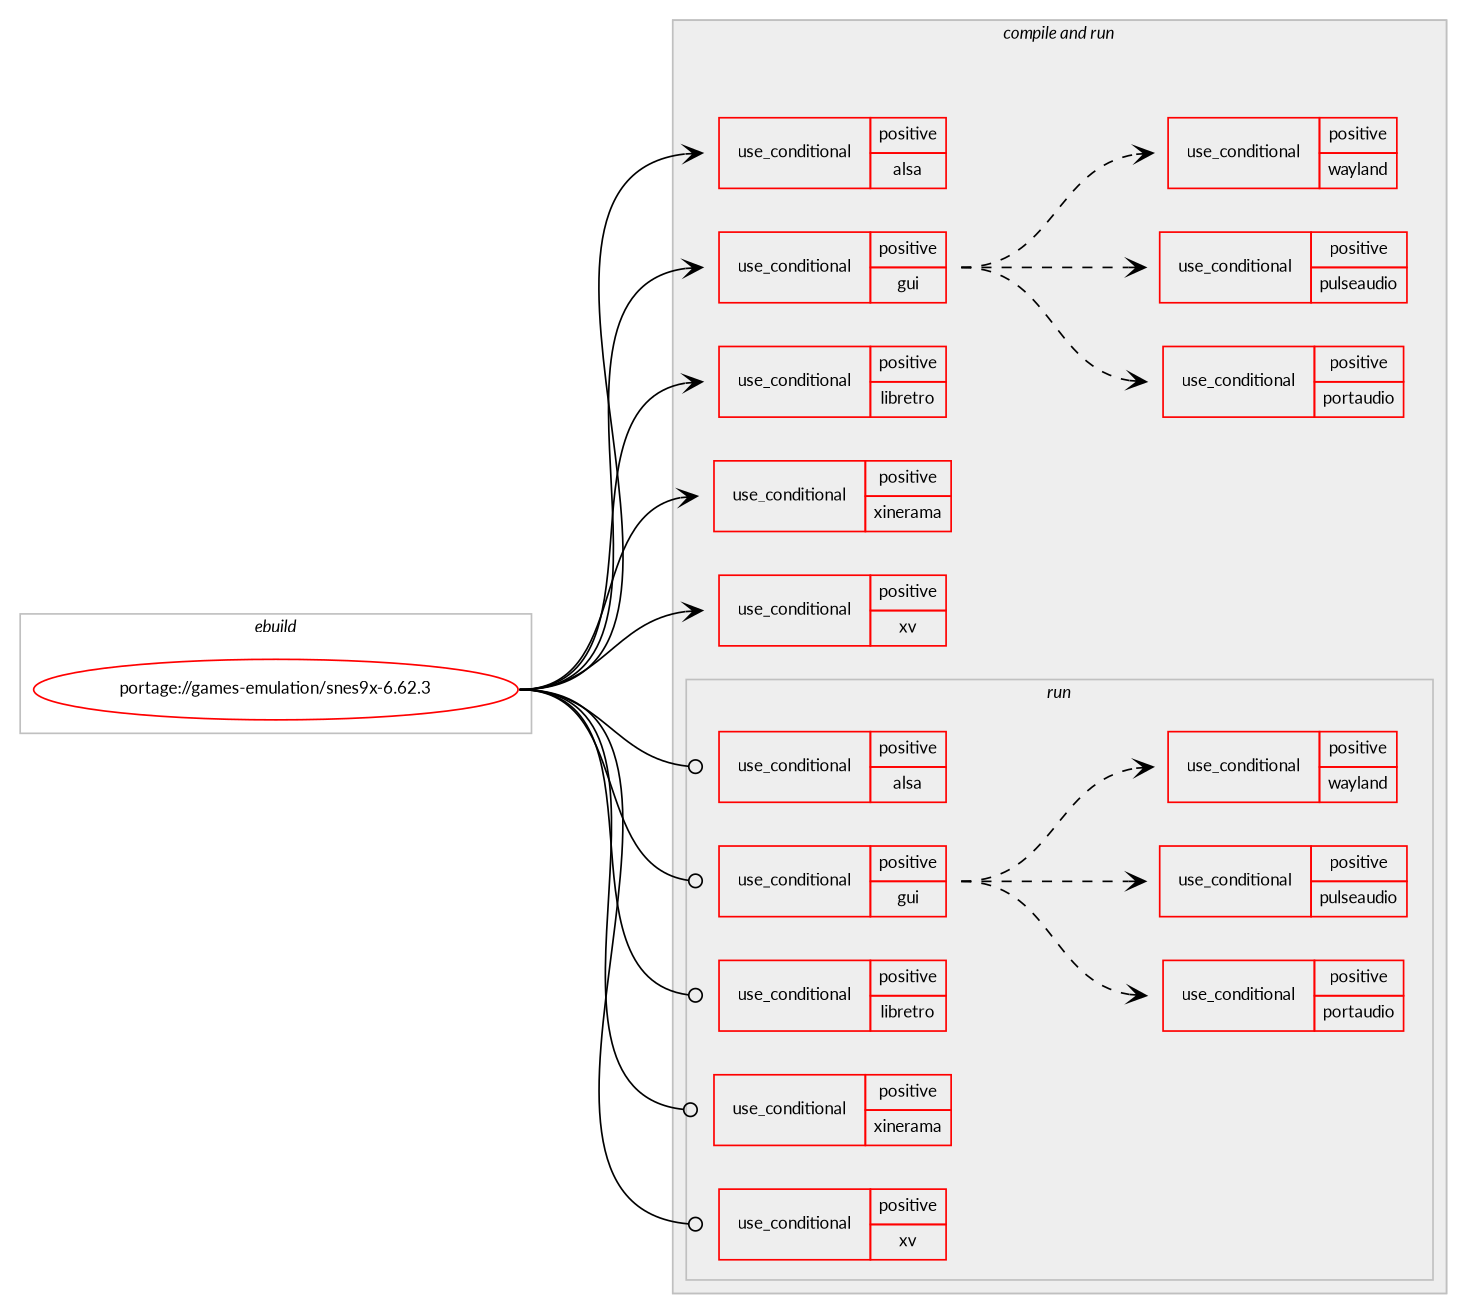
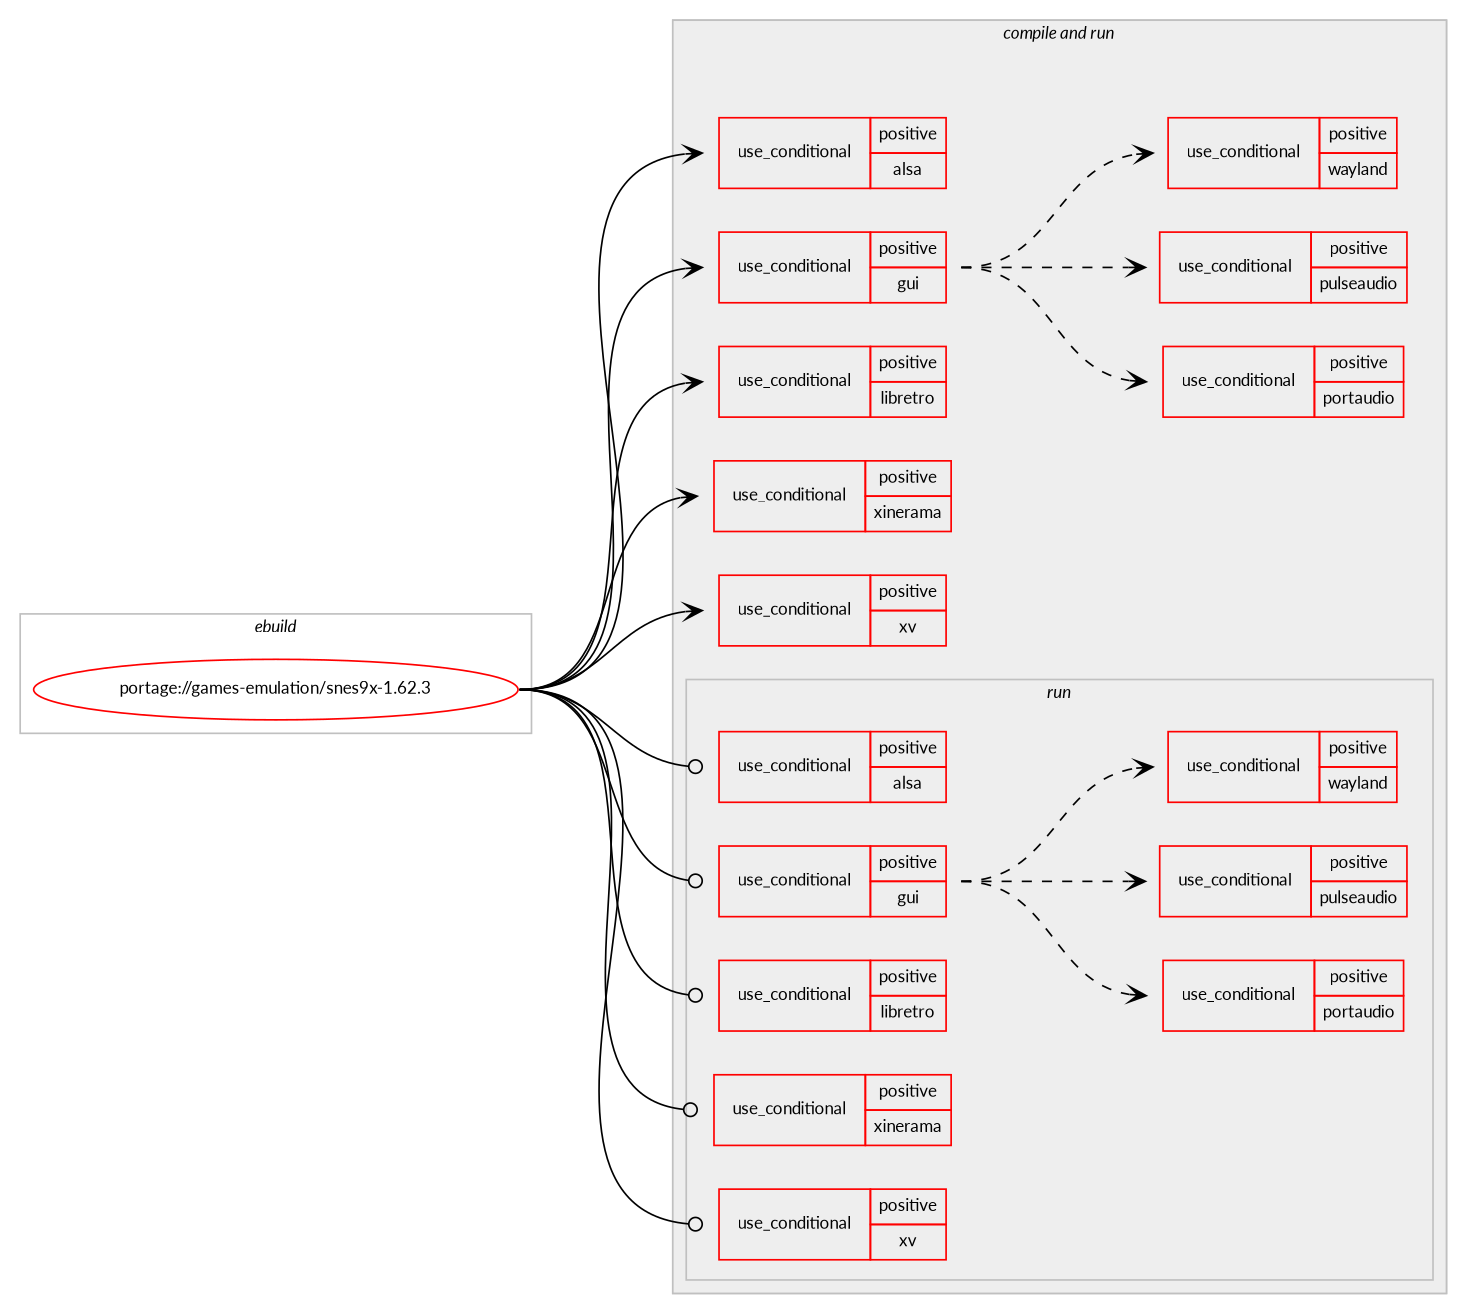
(276, 690) -> (276, 690)
